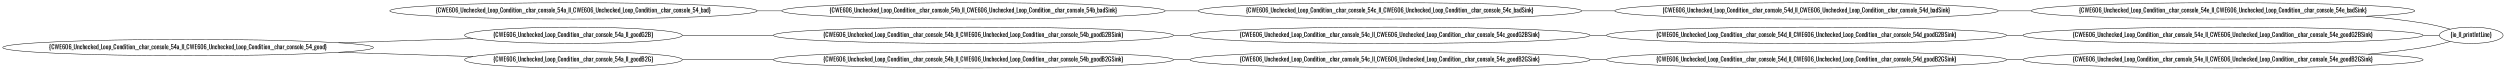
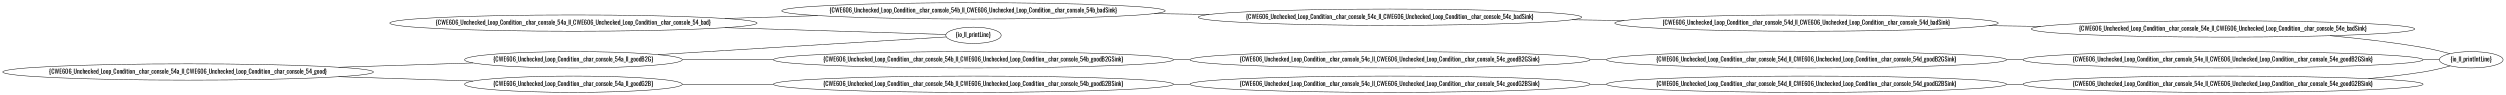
none -> (973, 35)
